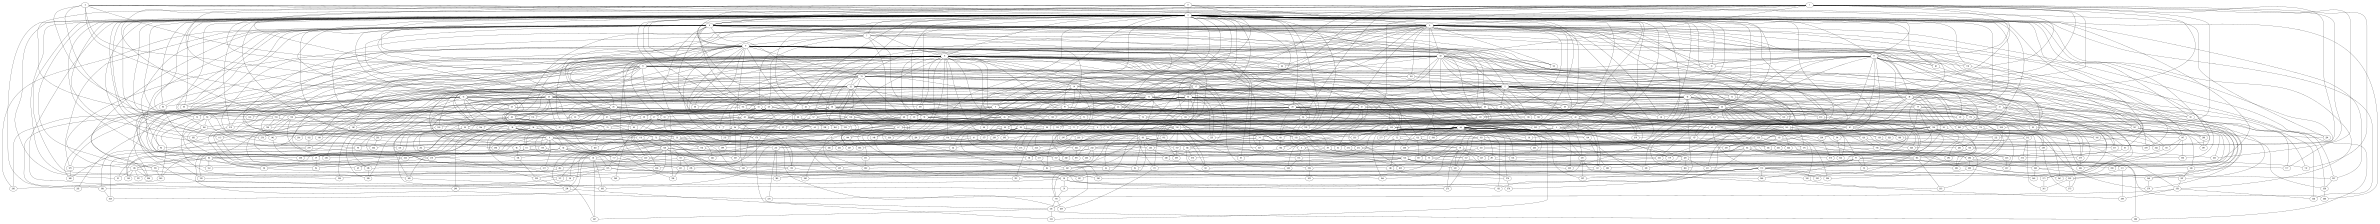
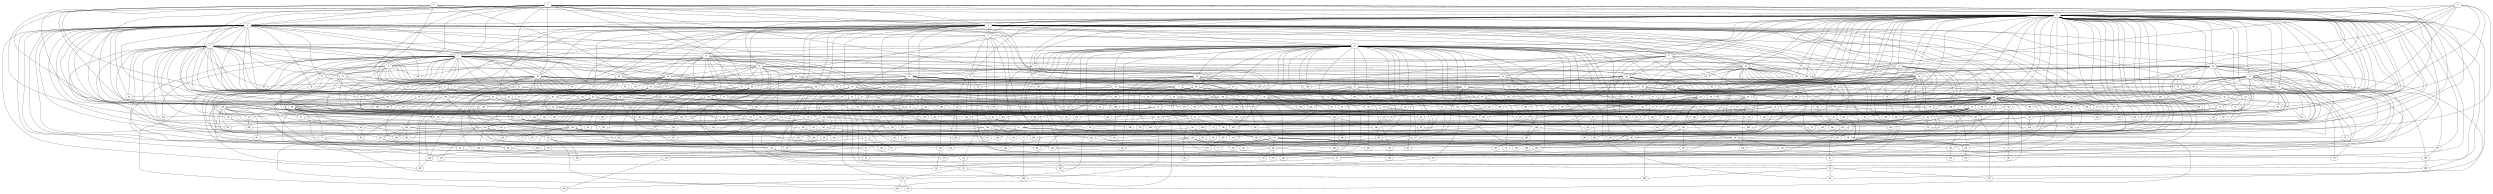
(1456, 80) -> (1256, 18)
